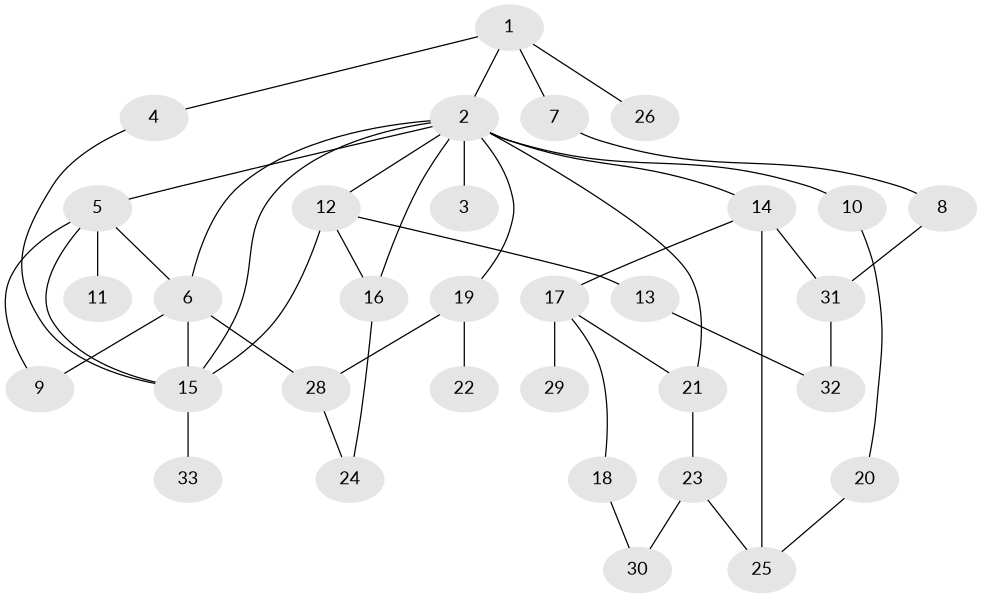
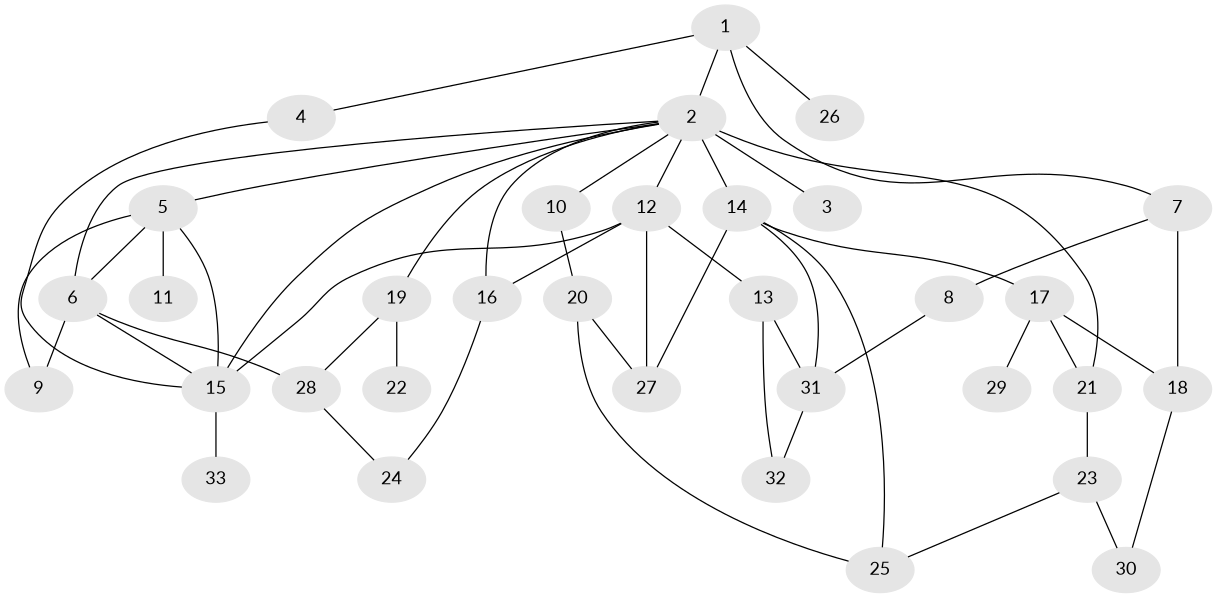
none -> (1178, 299)
none -> (787, 344)
none -> (647, 389)
